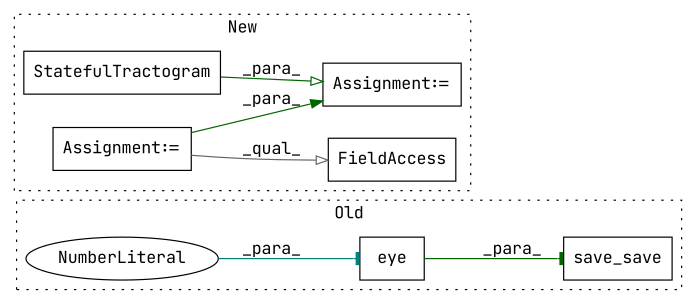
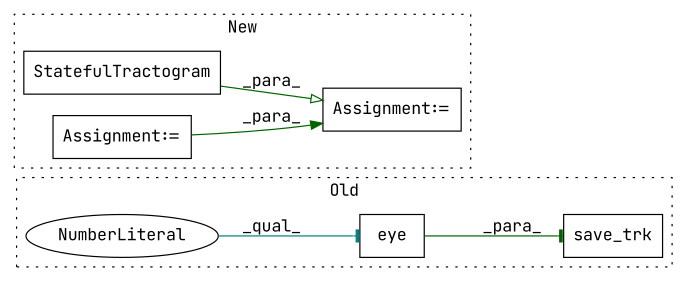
(392, 160) -> none
(272, 250) -> (272, 227)
(618, 259) -> (613, 236)
